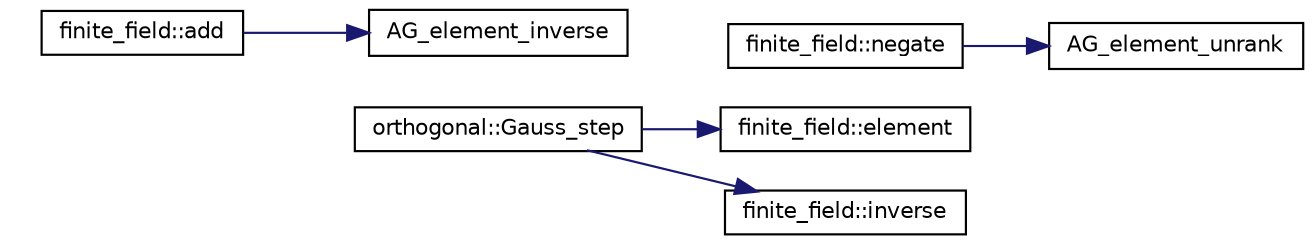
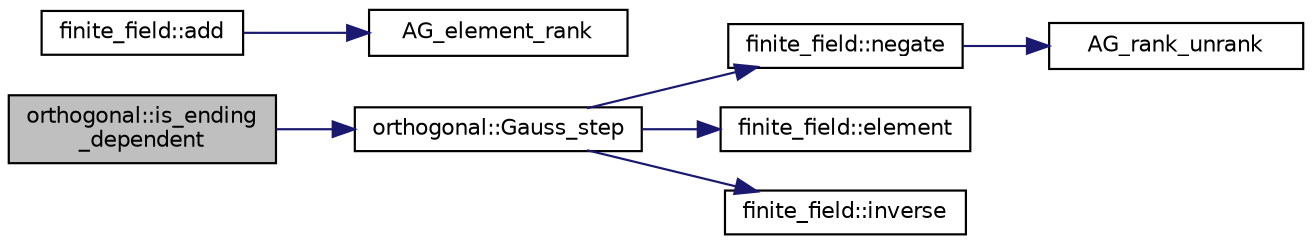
(498, 33) -> (498, 33)
(1176, 46) -> (1176, 46)
none -> (661, 90)
none -> (142, 129)
